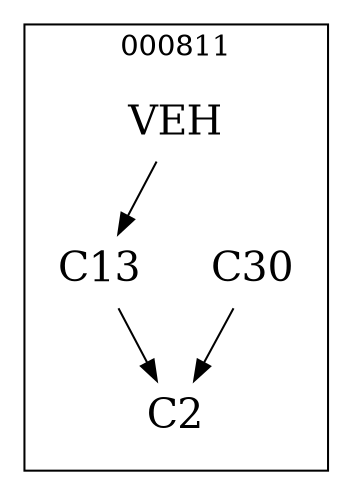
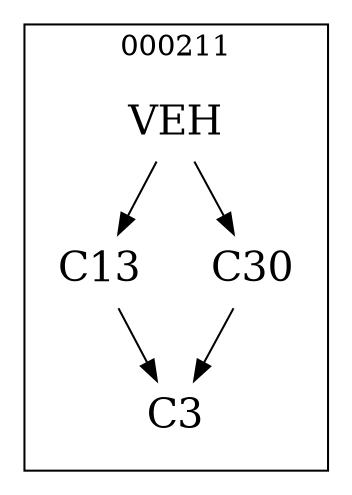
(176, 48) -> (176, 48)
none -> (209, 189)
(175, 418) -> (175, 418)
